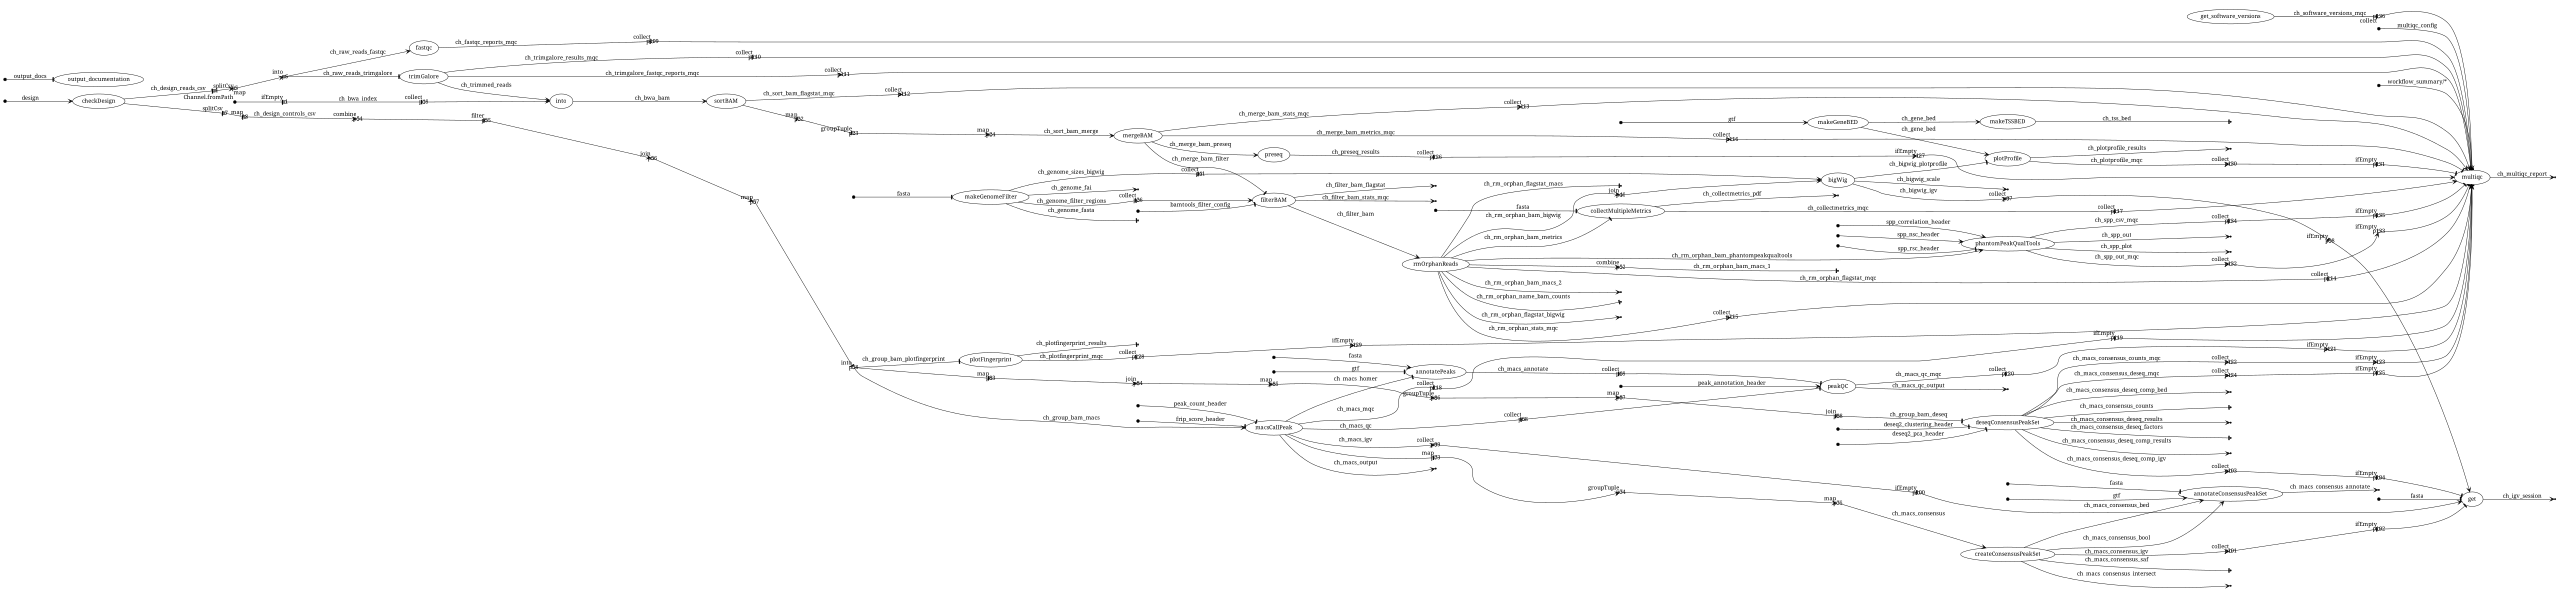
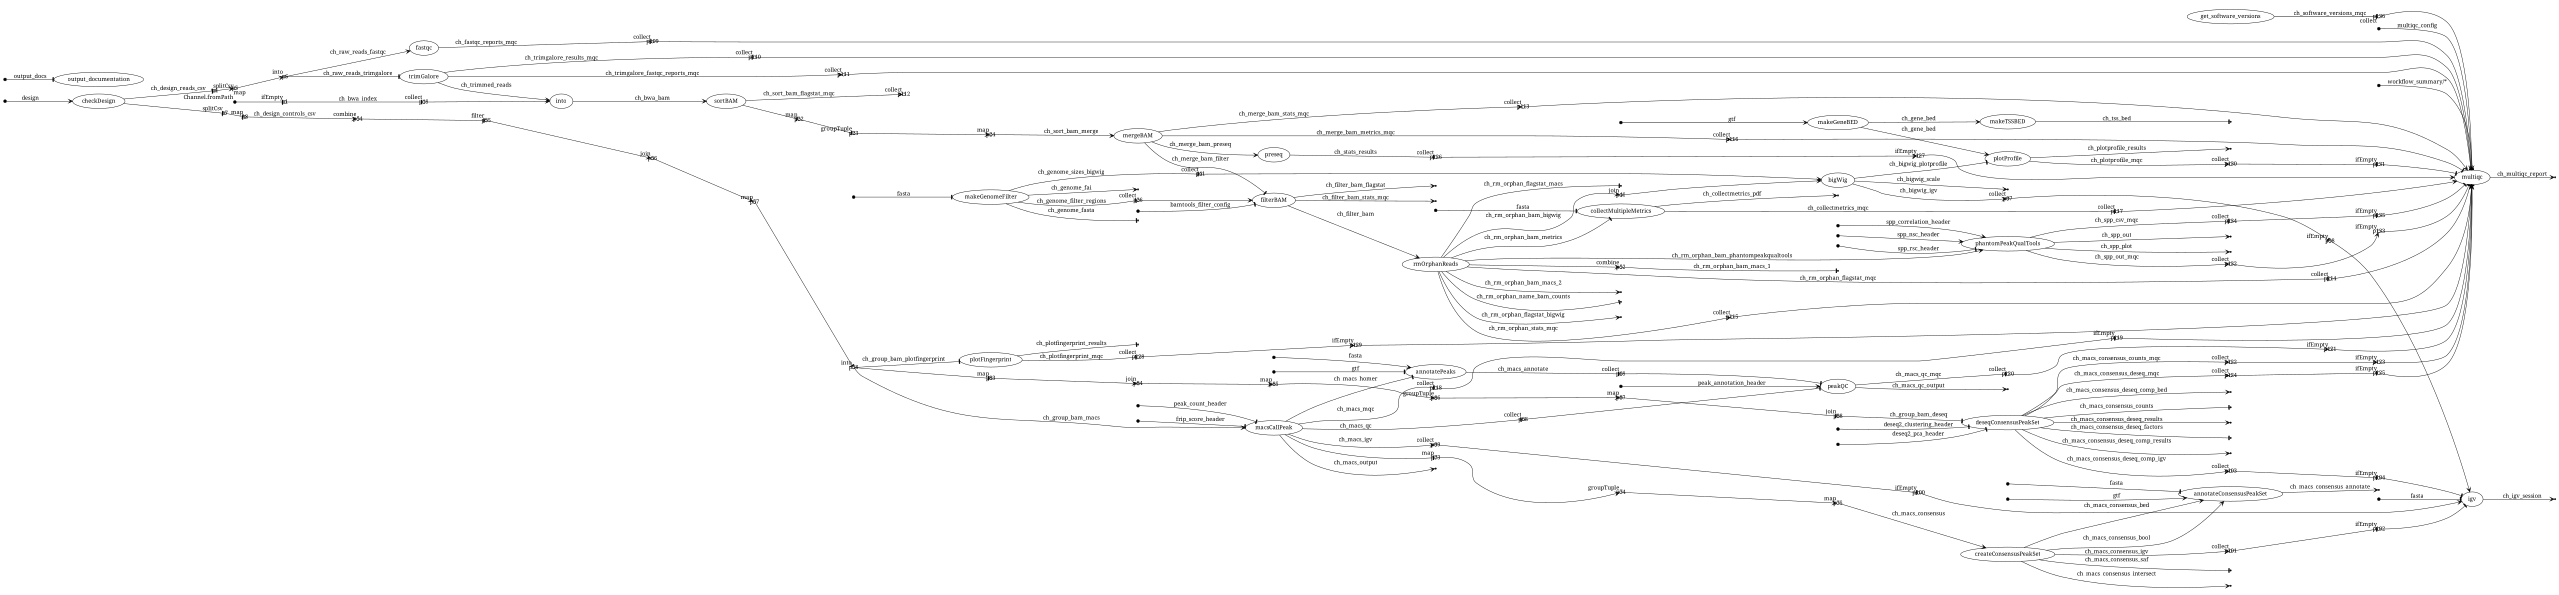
(1699, 88) -> none
(1356, 152) -> (1356, 152)
(2472, 499) -> (2472, 499)
